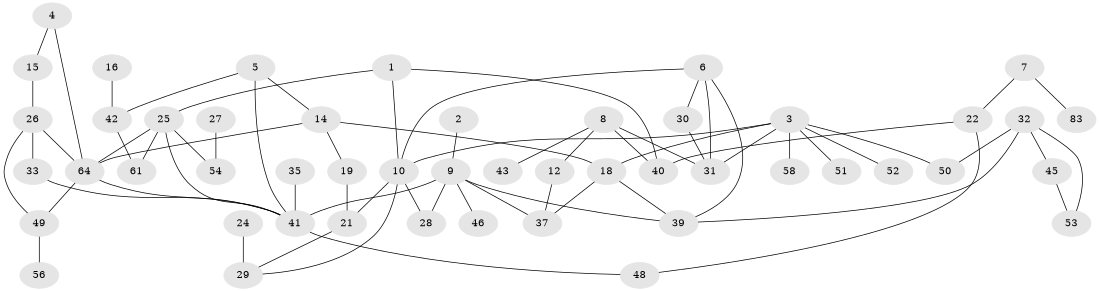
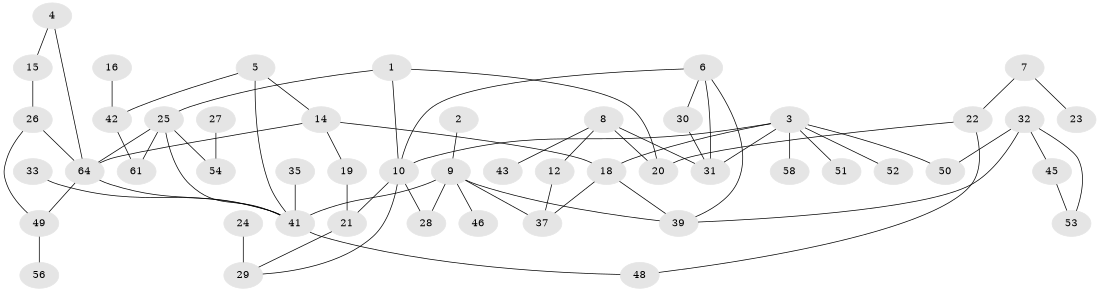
(1077, 120) -> (1077, 120)
(33, 146) -> none
(658, 172) -> (658, 172)
